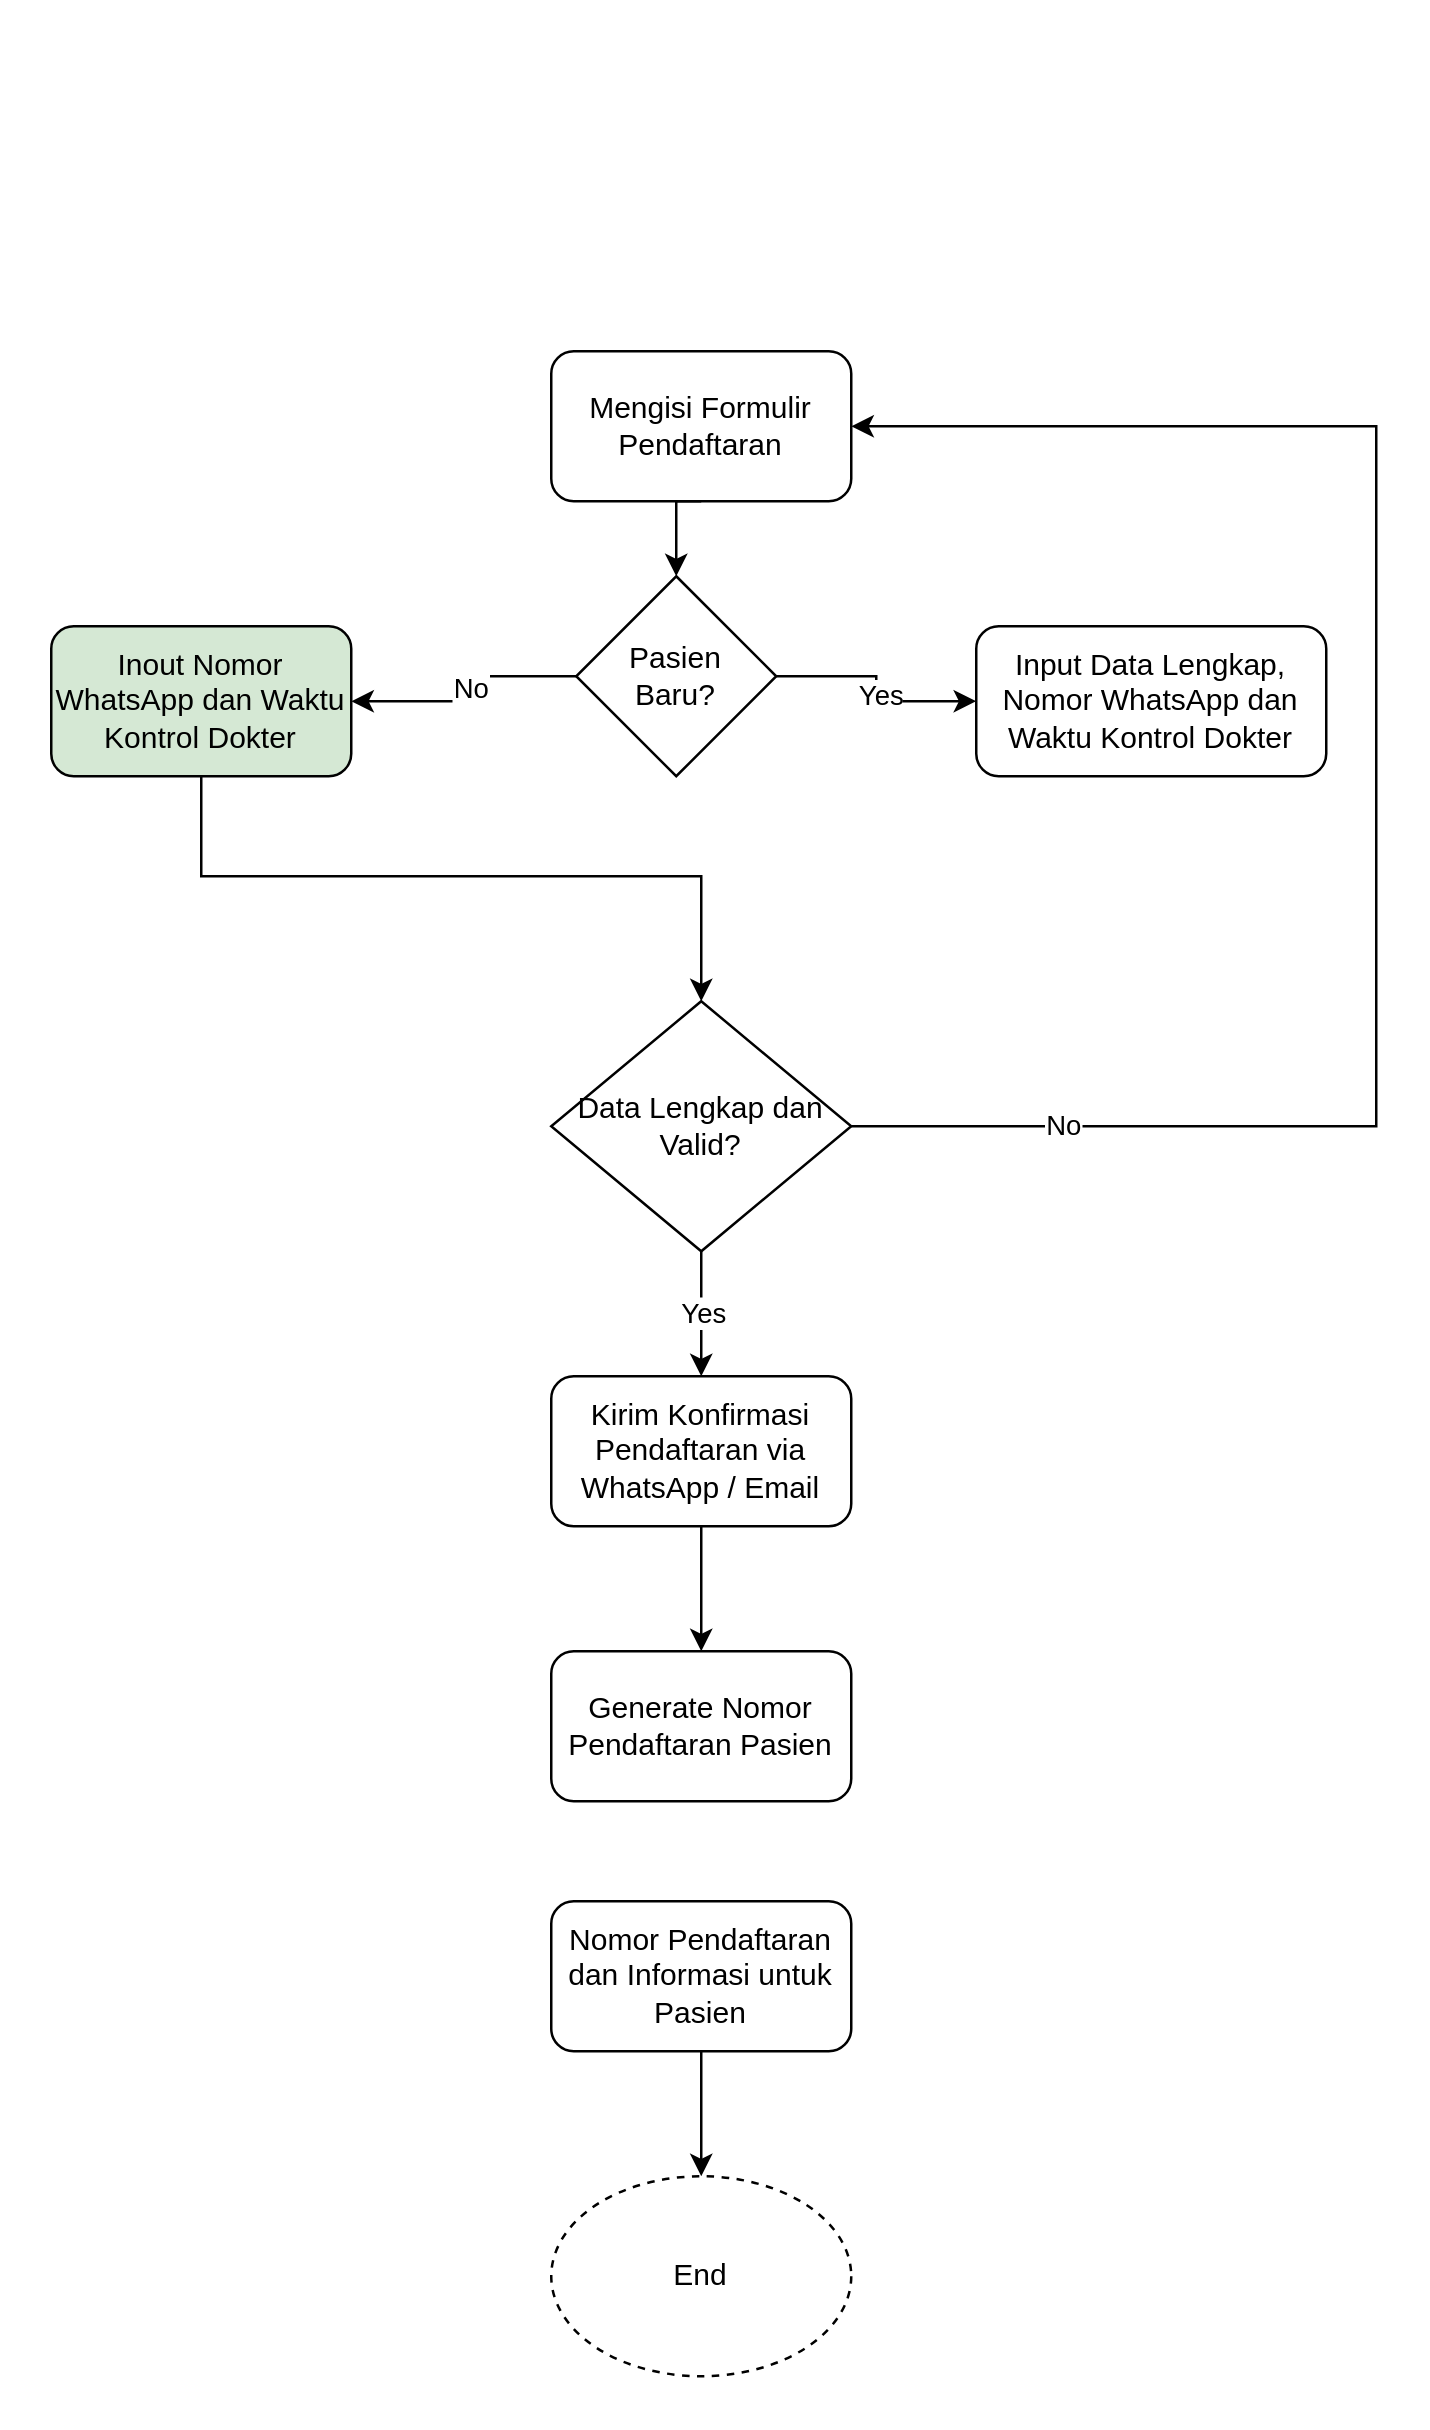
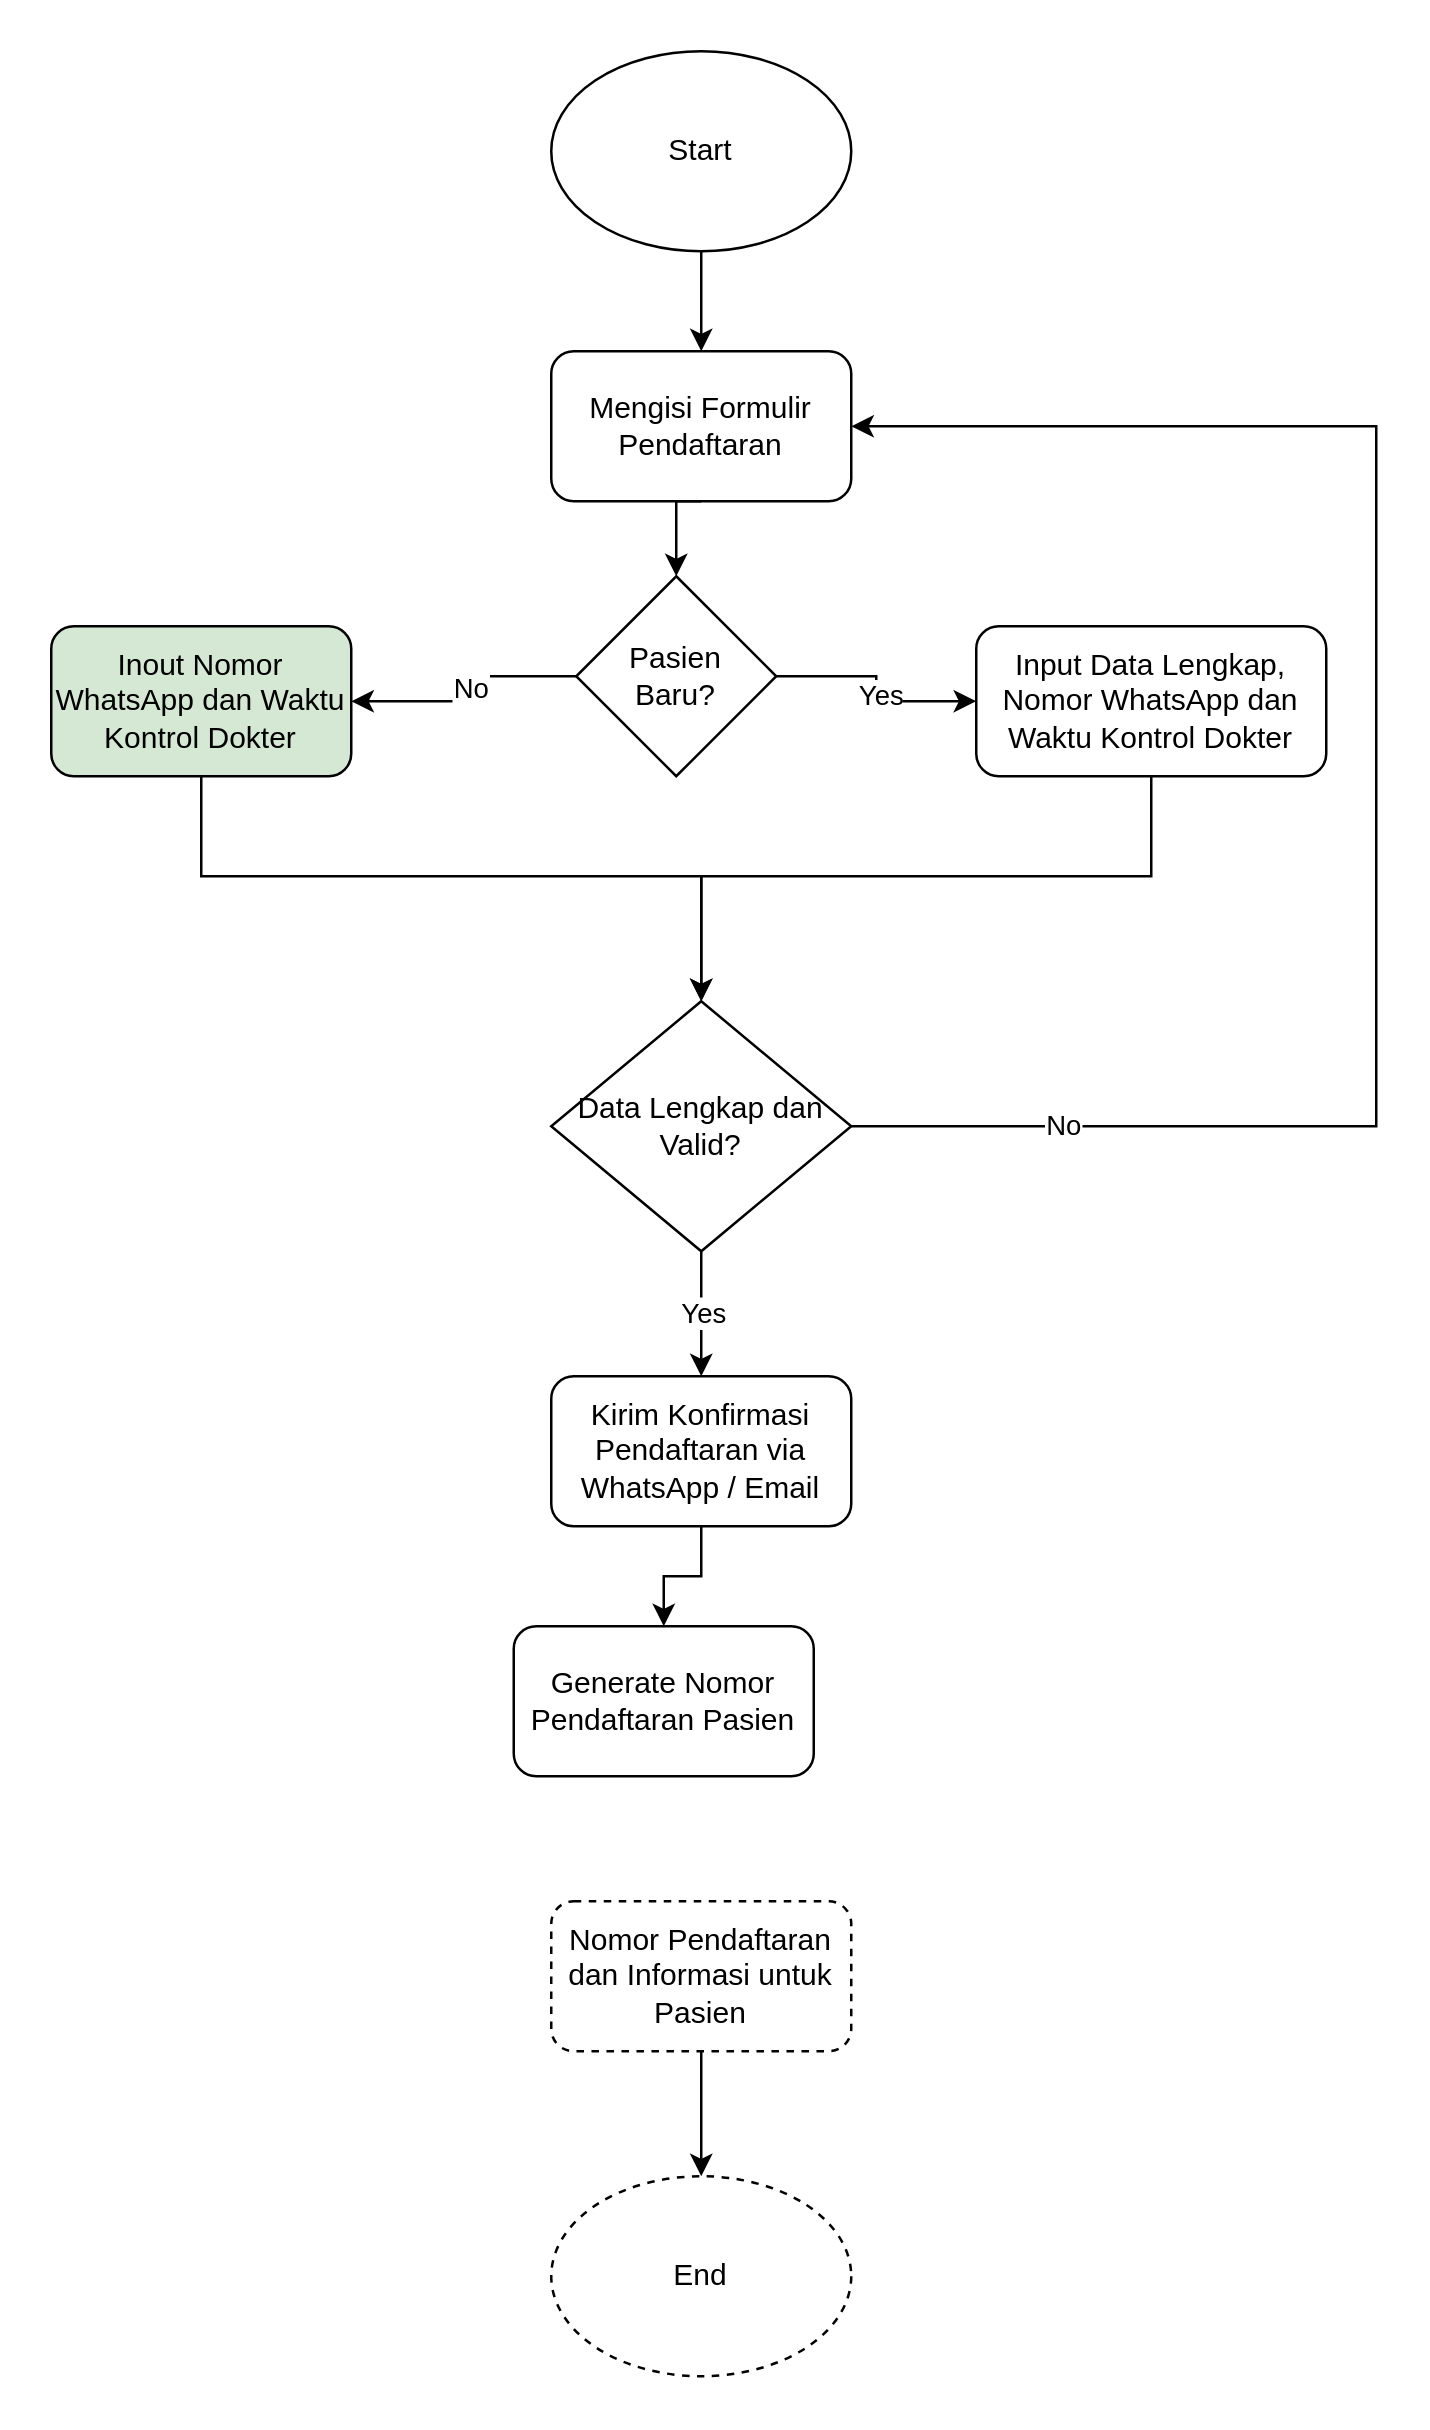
none -> (701, 151)
none -> (701, 293)
none -> (979, 876)
(701, 1726) -> (664, 1701)
(701, 1976) -> (701, 1976)
